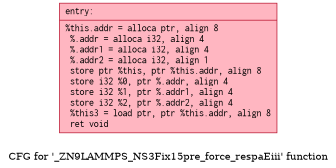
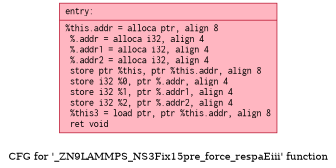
(137, 60) -> (137, 60)
